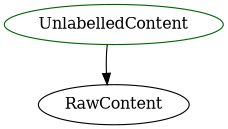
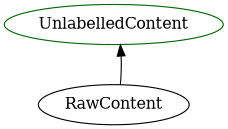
(106, 59) -> (121, 70)
